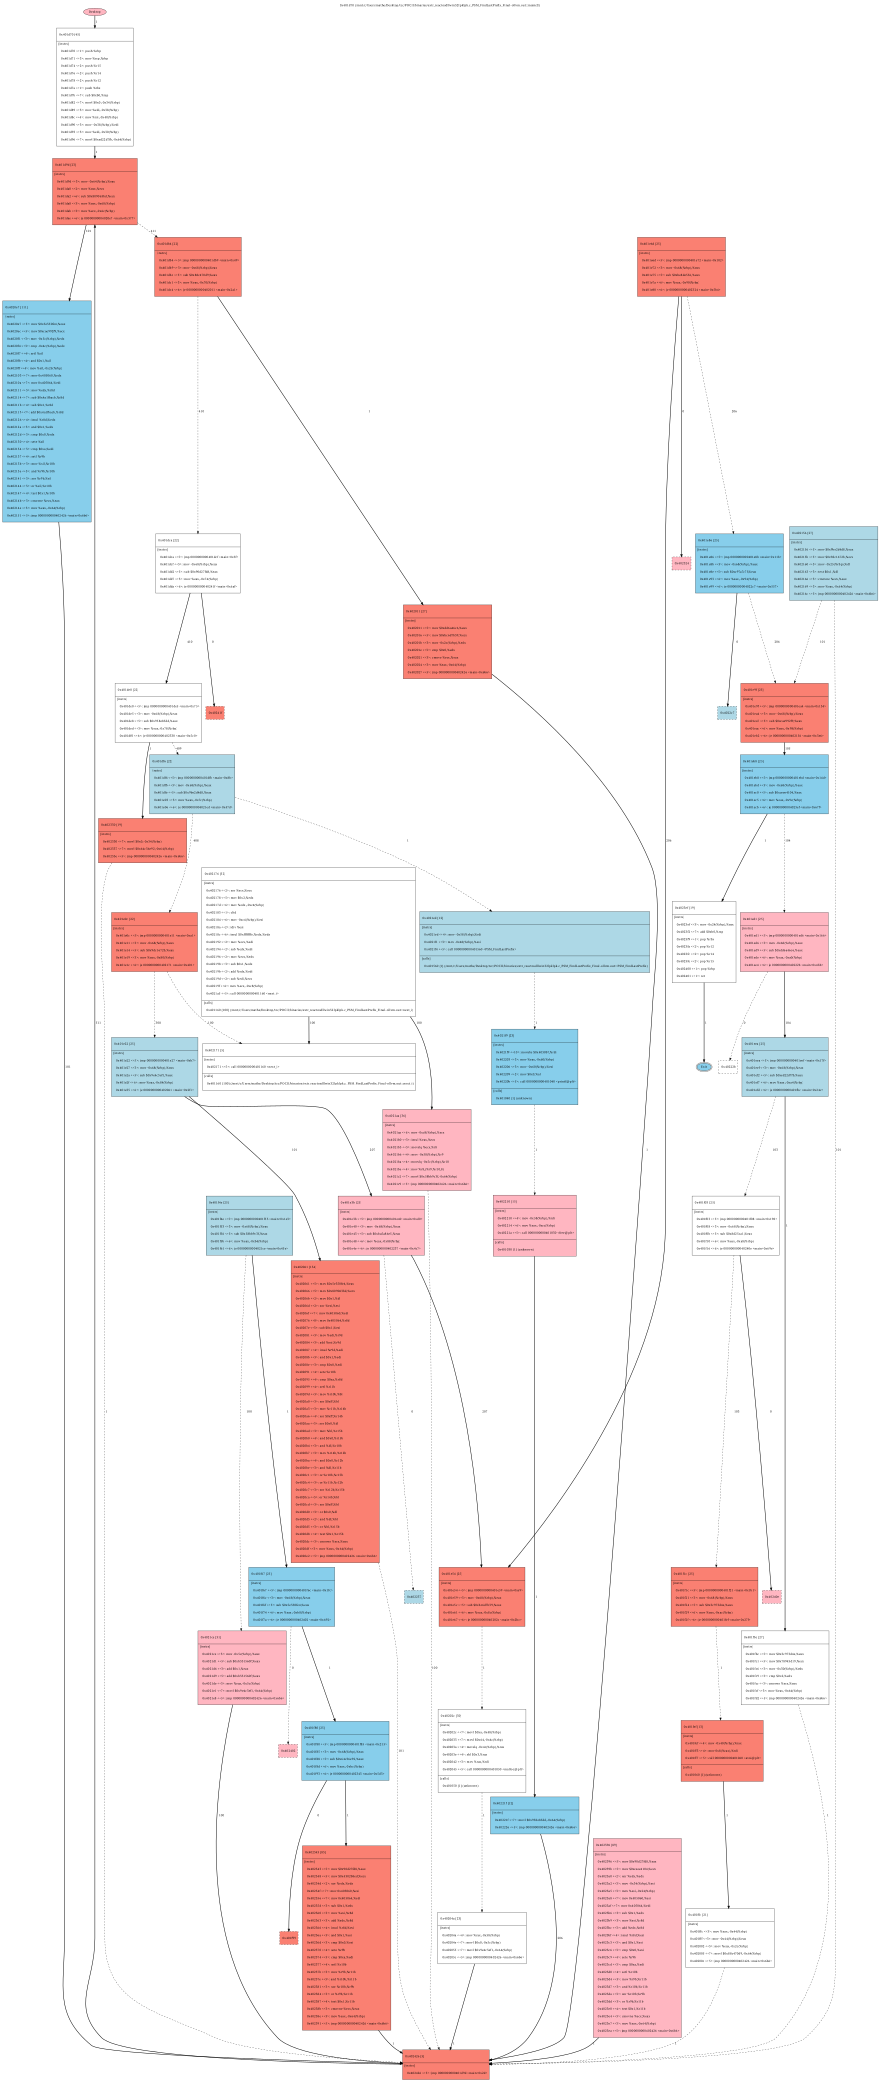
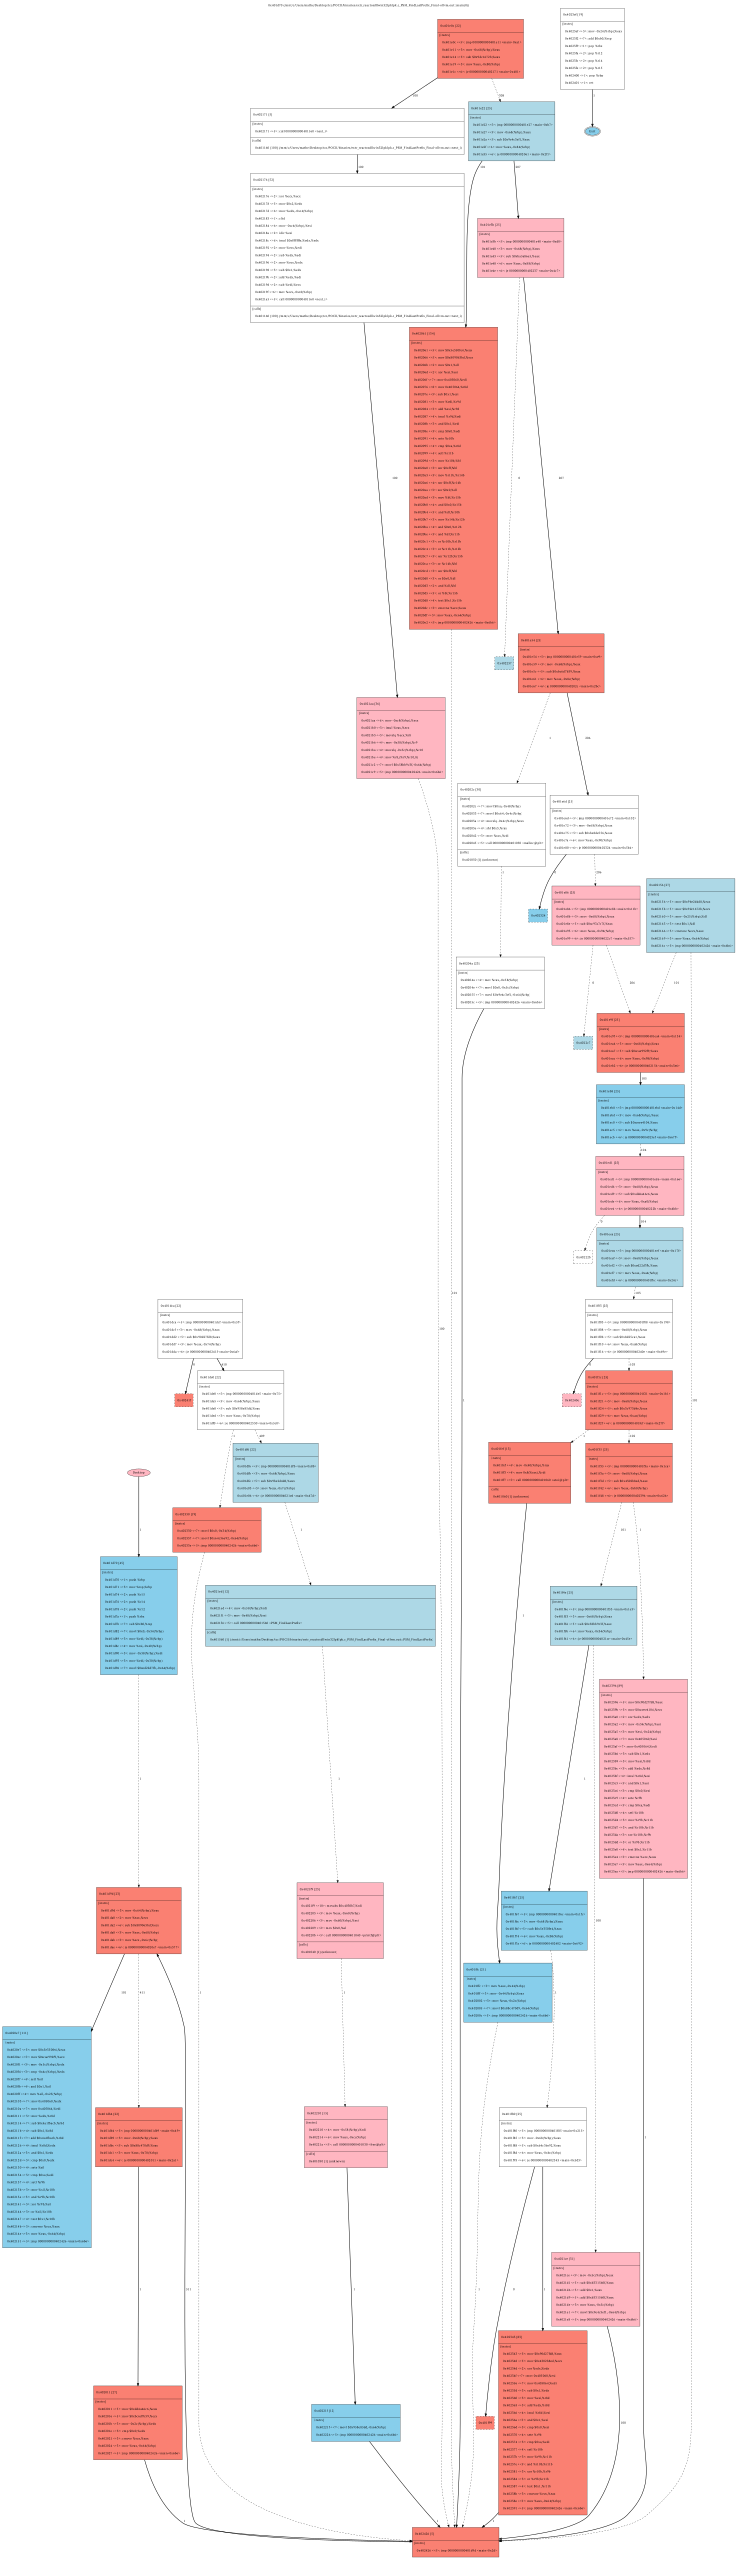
(95, 87) -> (139, 1616)
(95, 151) -> (139, 1780)
(682, 267) -> (594, 825)
(198, 414) -> none
(682, 563) -> (538, 916)
(739, 563) -> (596, 916)
(732, 648) -> (589, 990)
(145, 779) -> (226, 1467)
(744, 856) -> none
(187, 863) -> none
(665, 951) -> (577, 743)
(197, 1014) -> (416, 92)
(309, 1029) -> (357, 163)
(535, 1067) -> (340, 1921)
(64, 1443) -> none
none -> (629, 1473)
(785, 1668) -> none
(318, 1673) -> (554, 2028)
(288, 1751) -> none
(345, 1751) -> (543, 2137)
(560, 1938) -> (437, 2521)
(730, 1938) -> (508, 1993)
